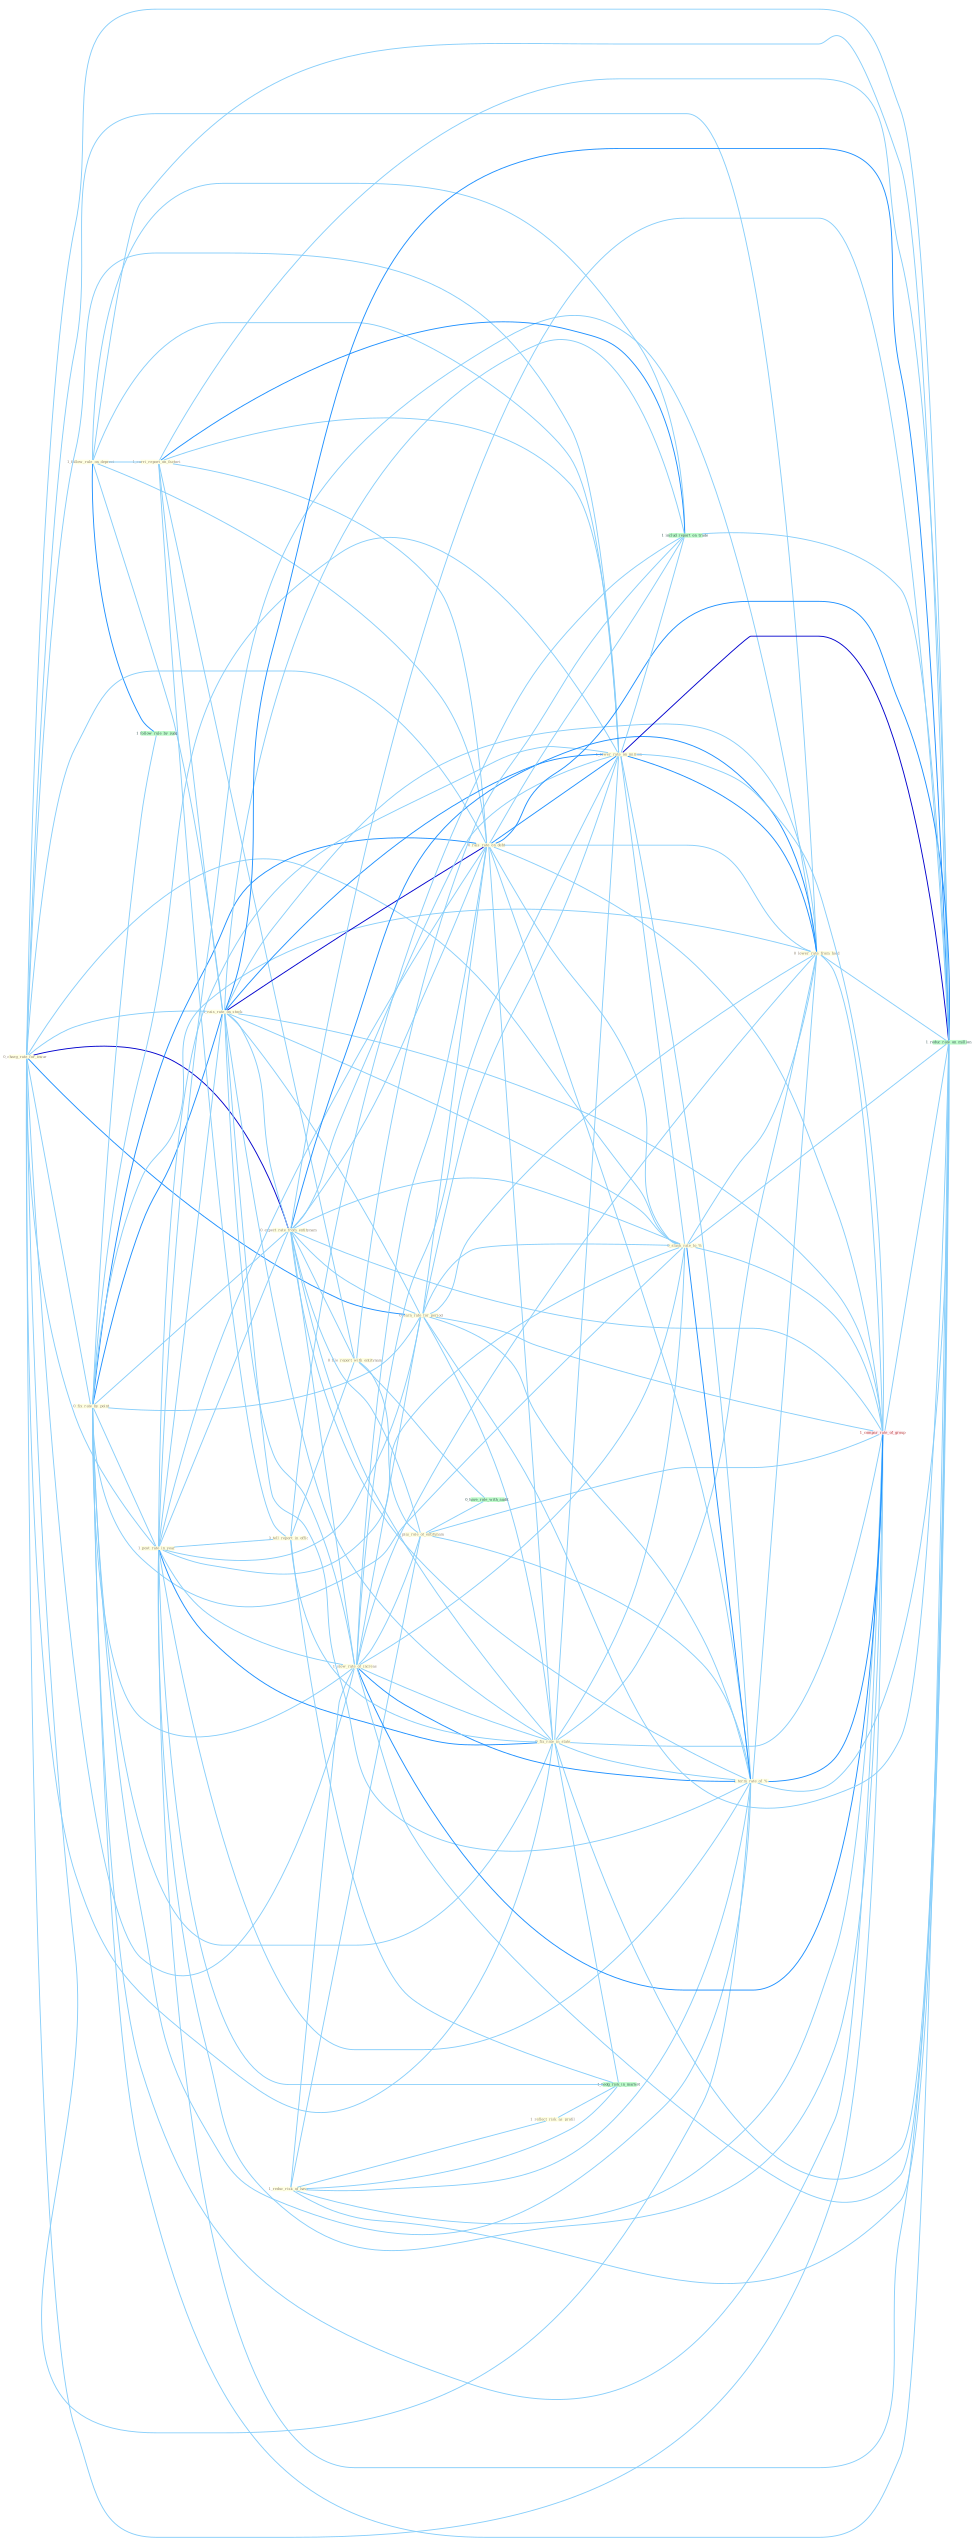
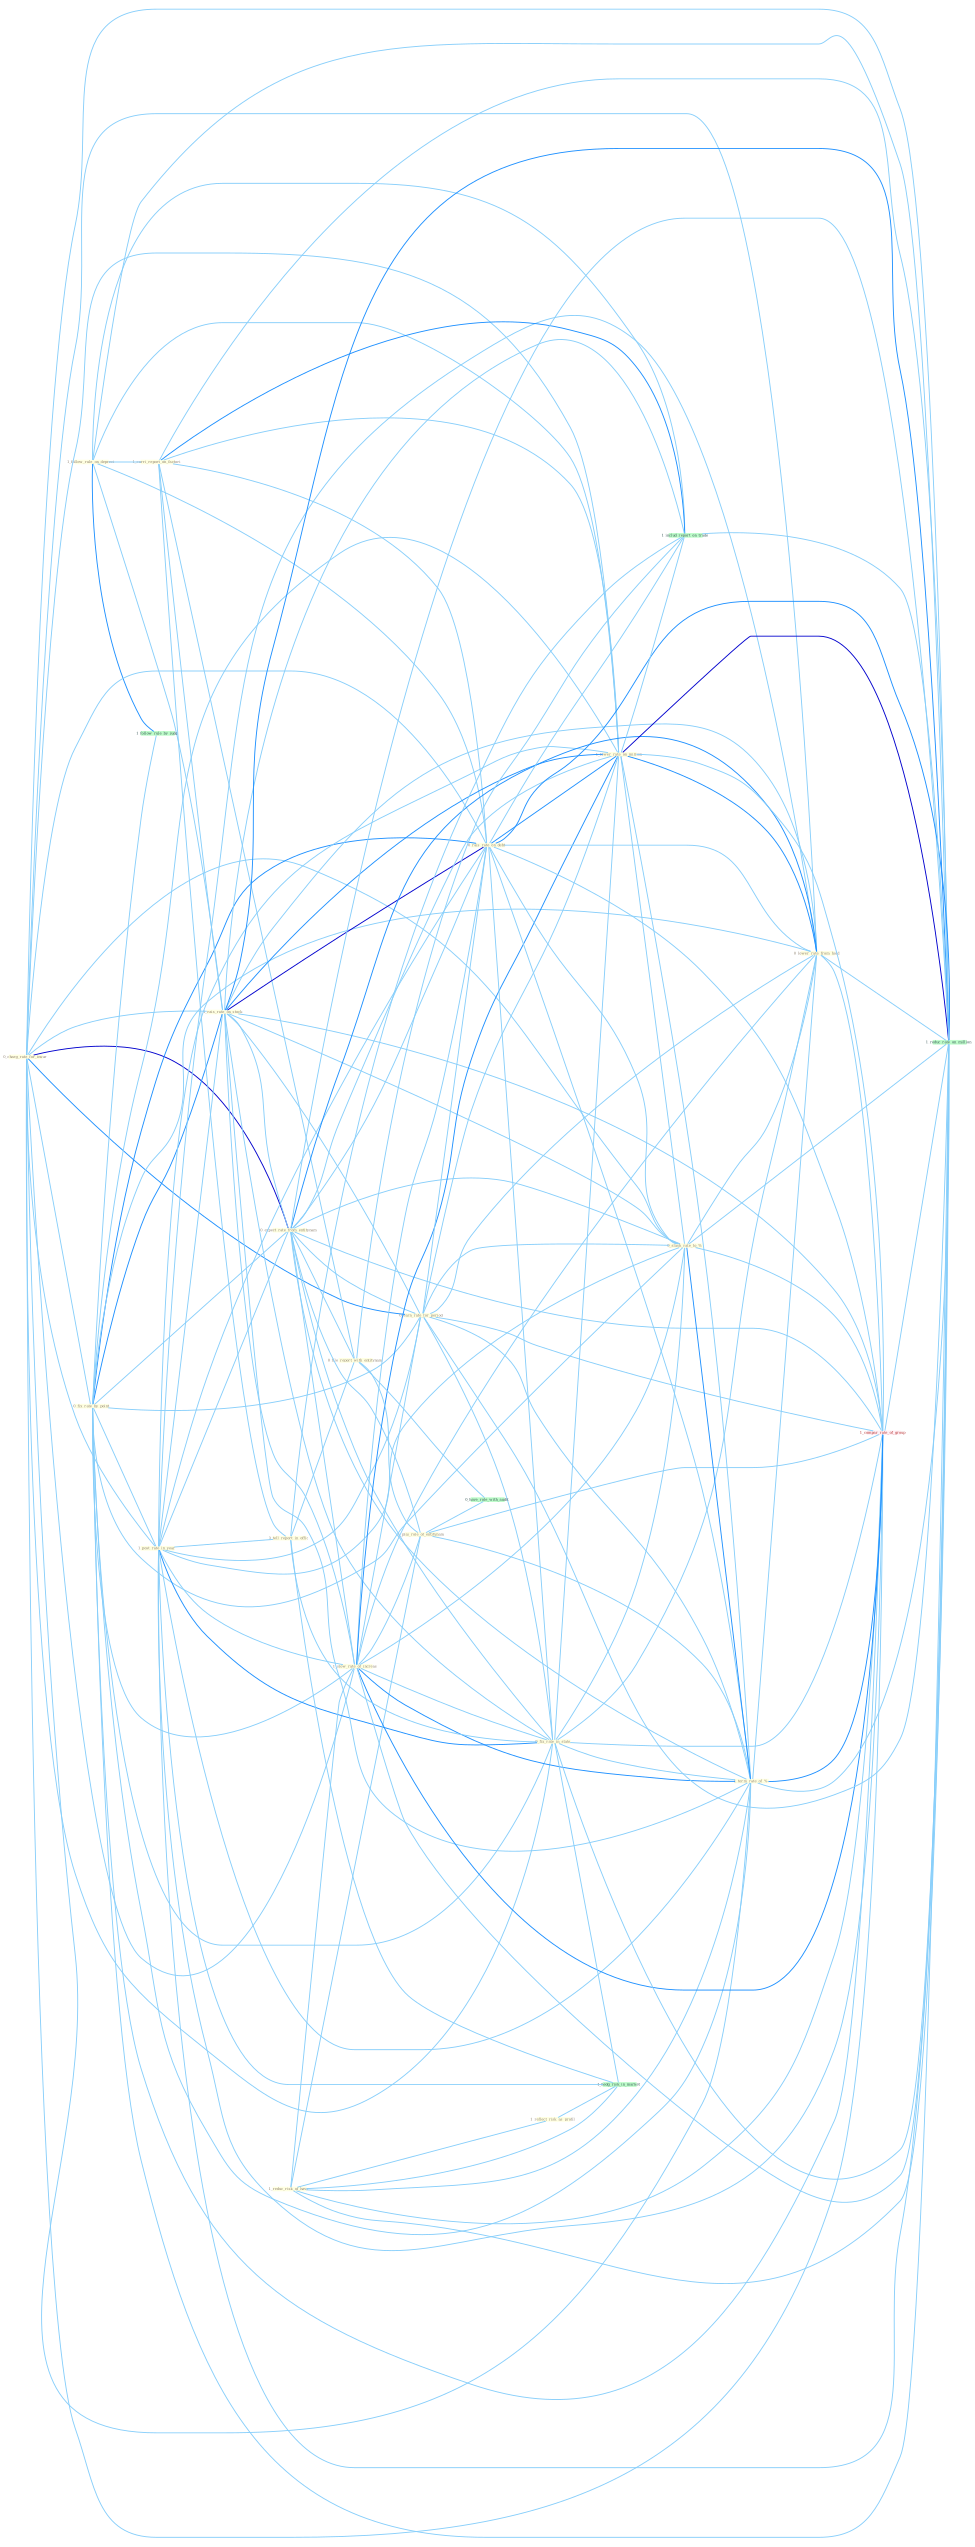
(448, 1174) -> (448, 1174)
